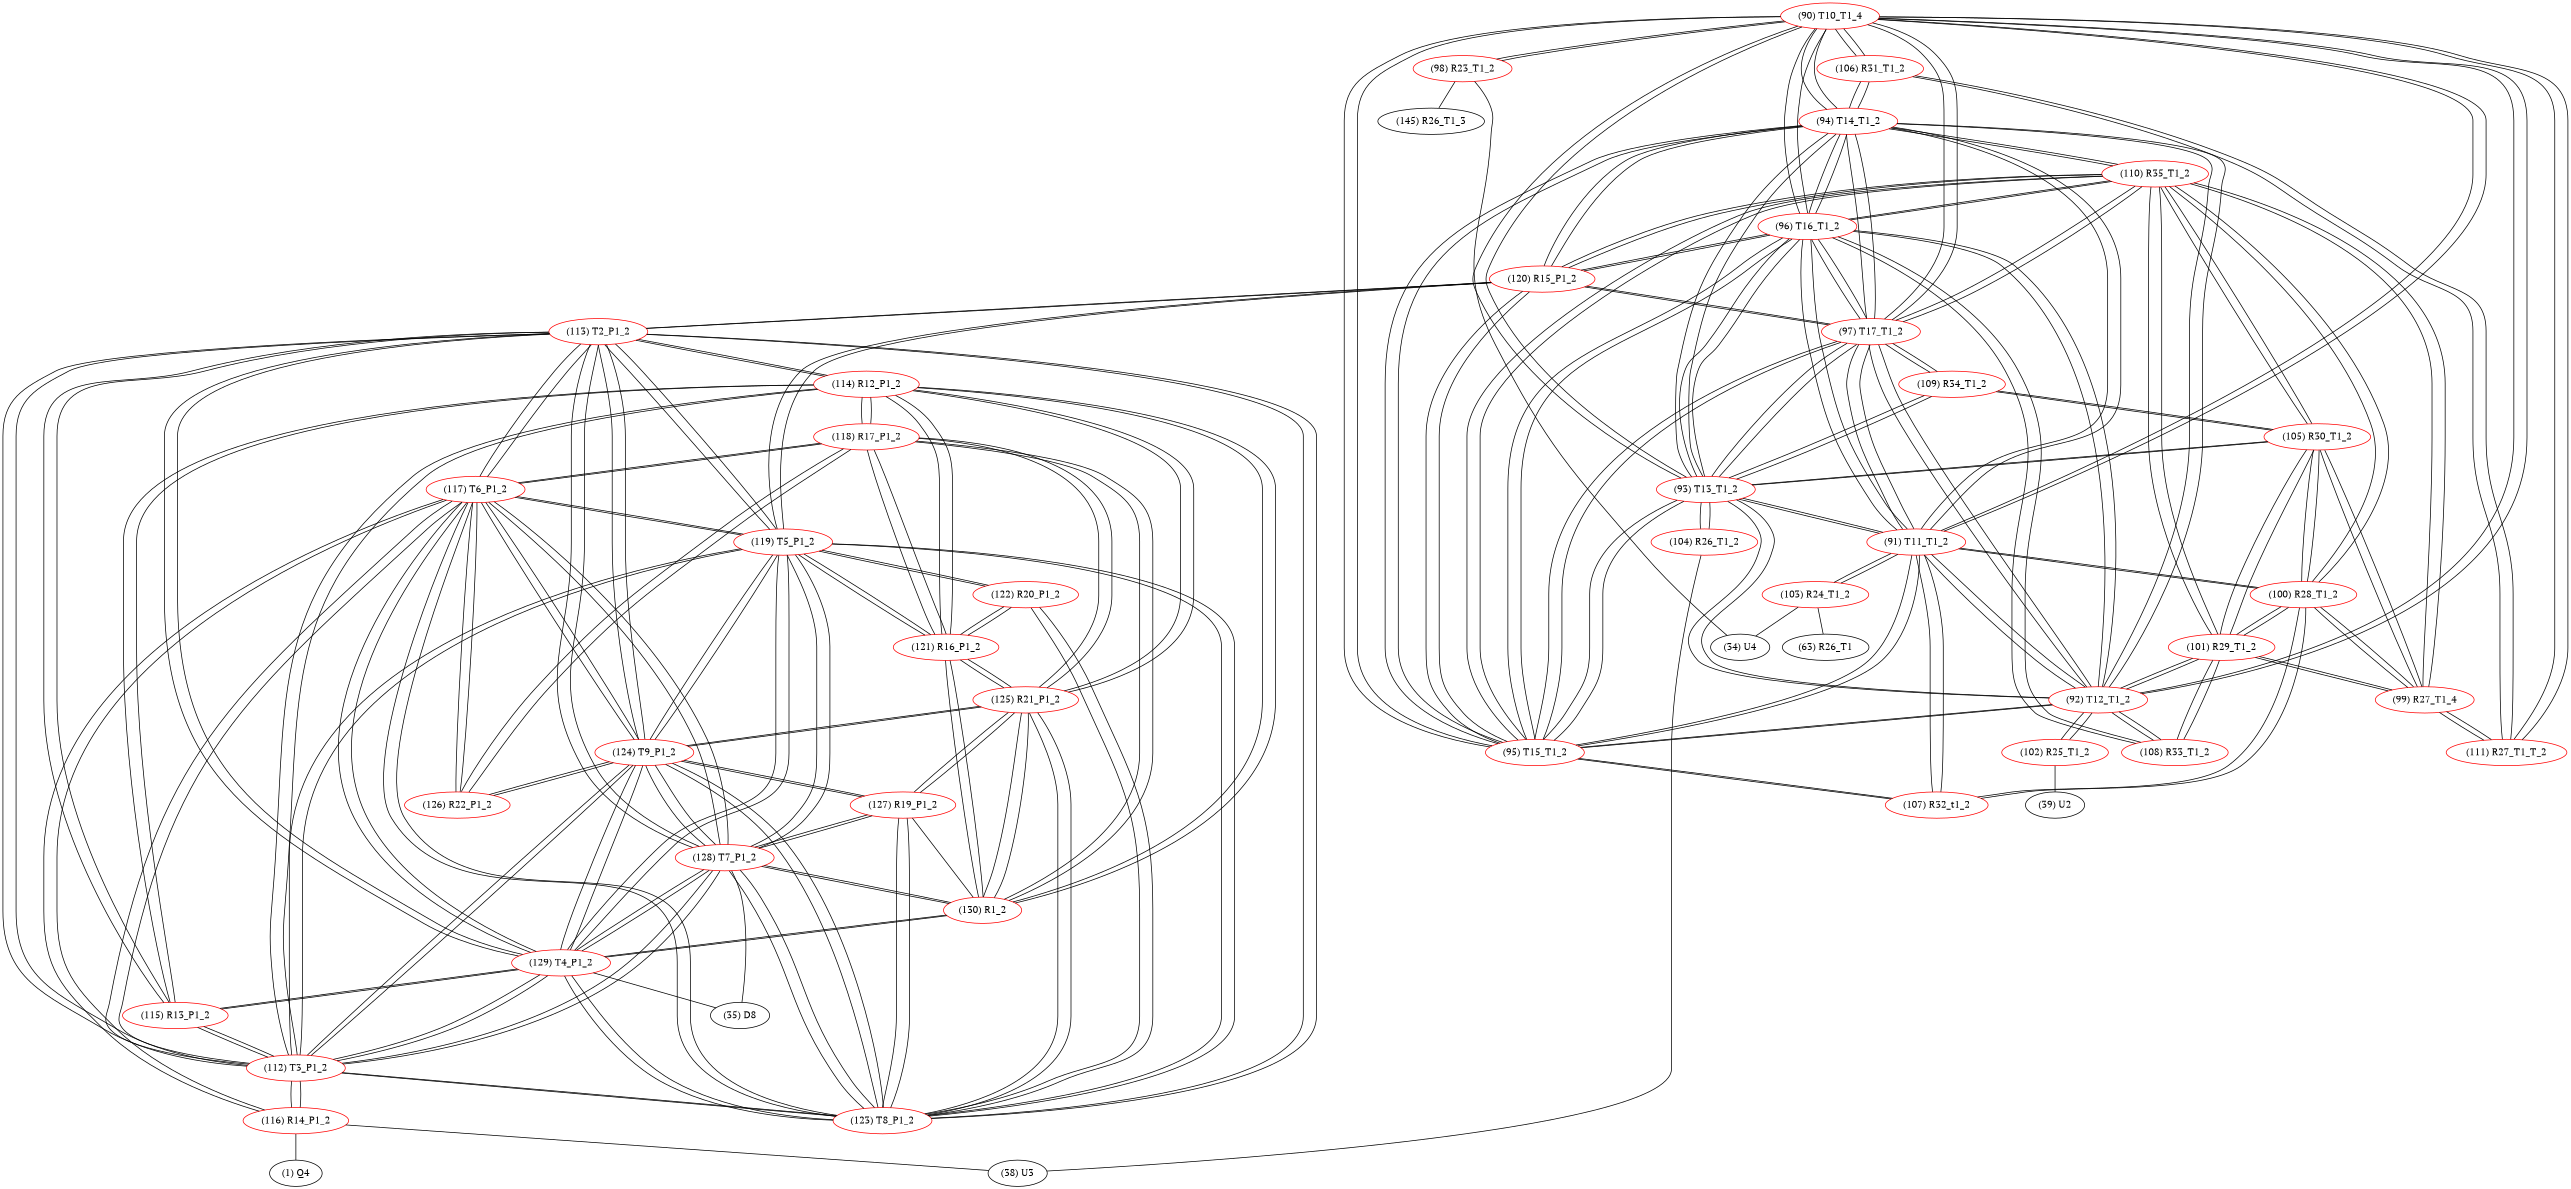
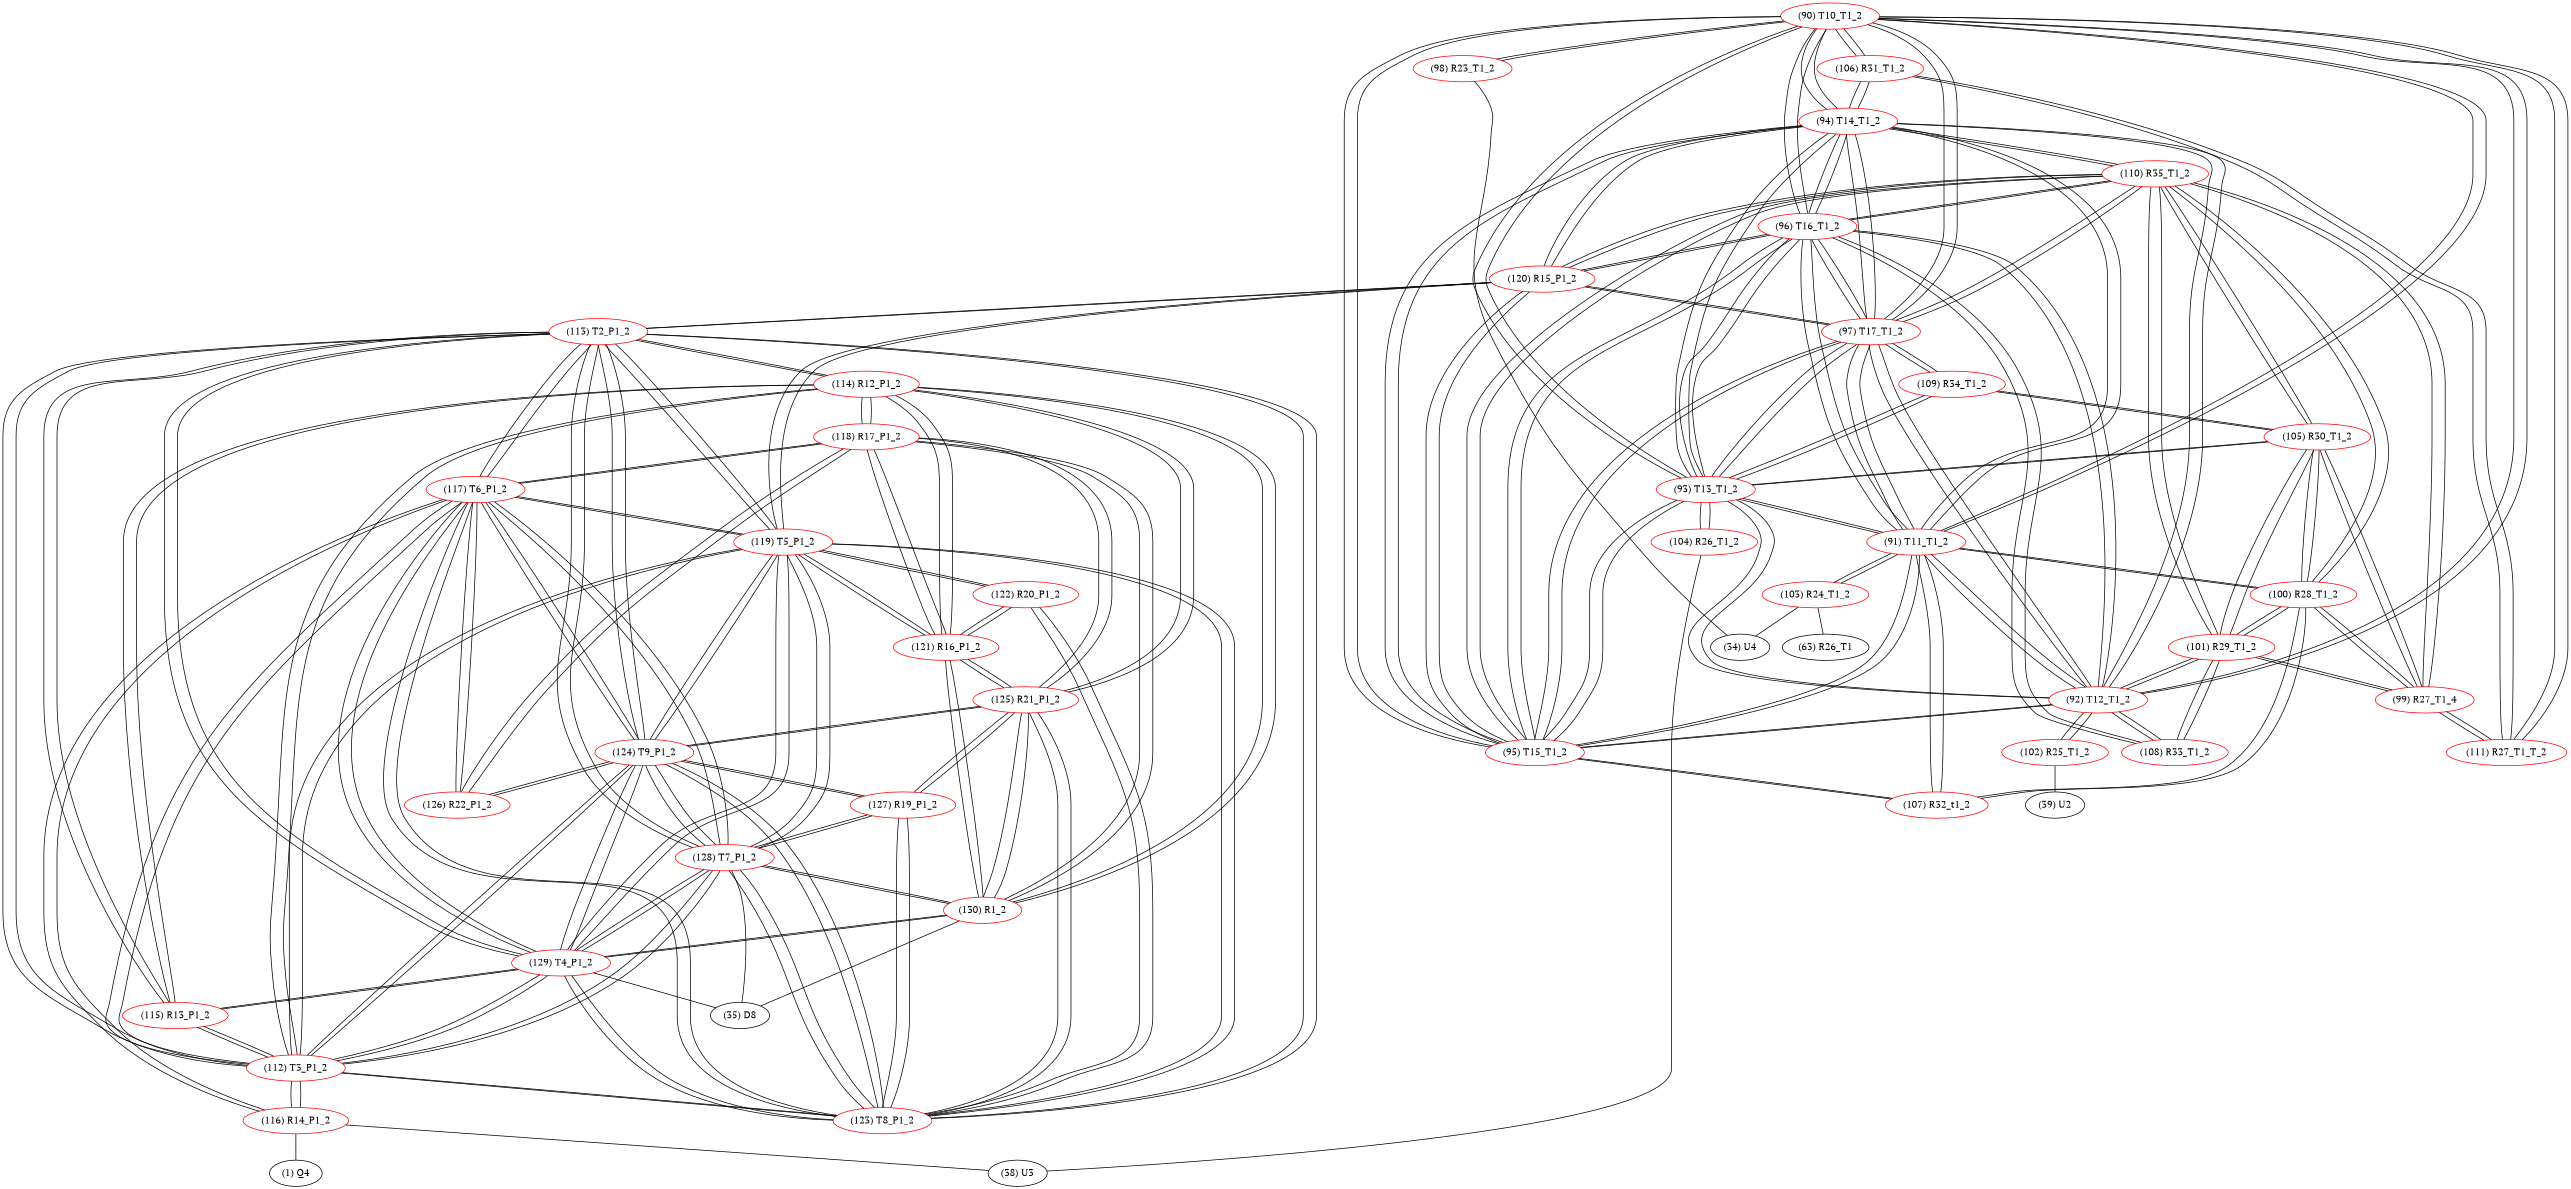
(1830, 16) -> (1830, 16)
(1431, 121) -> none
(943, 858) -> (860, 963)
